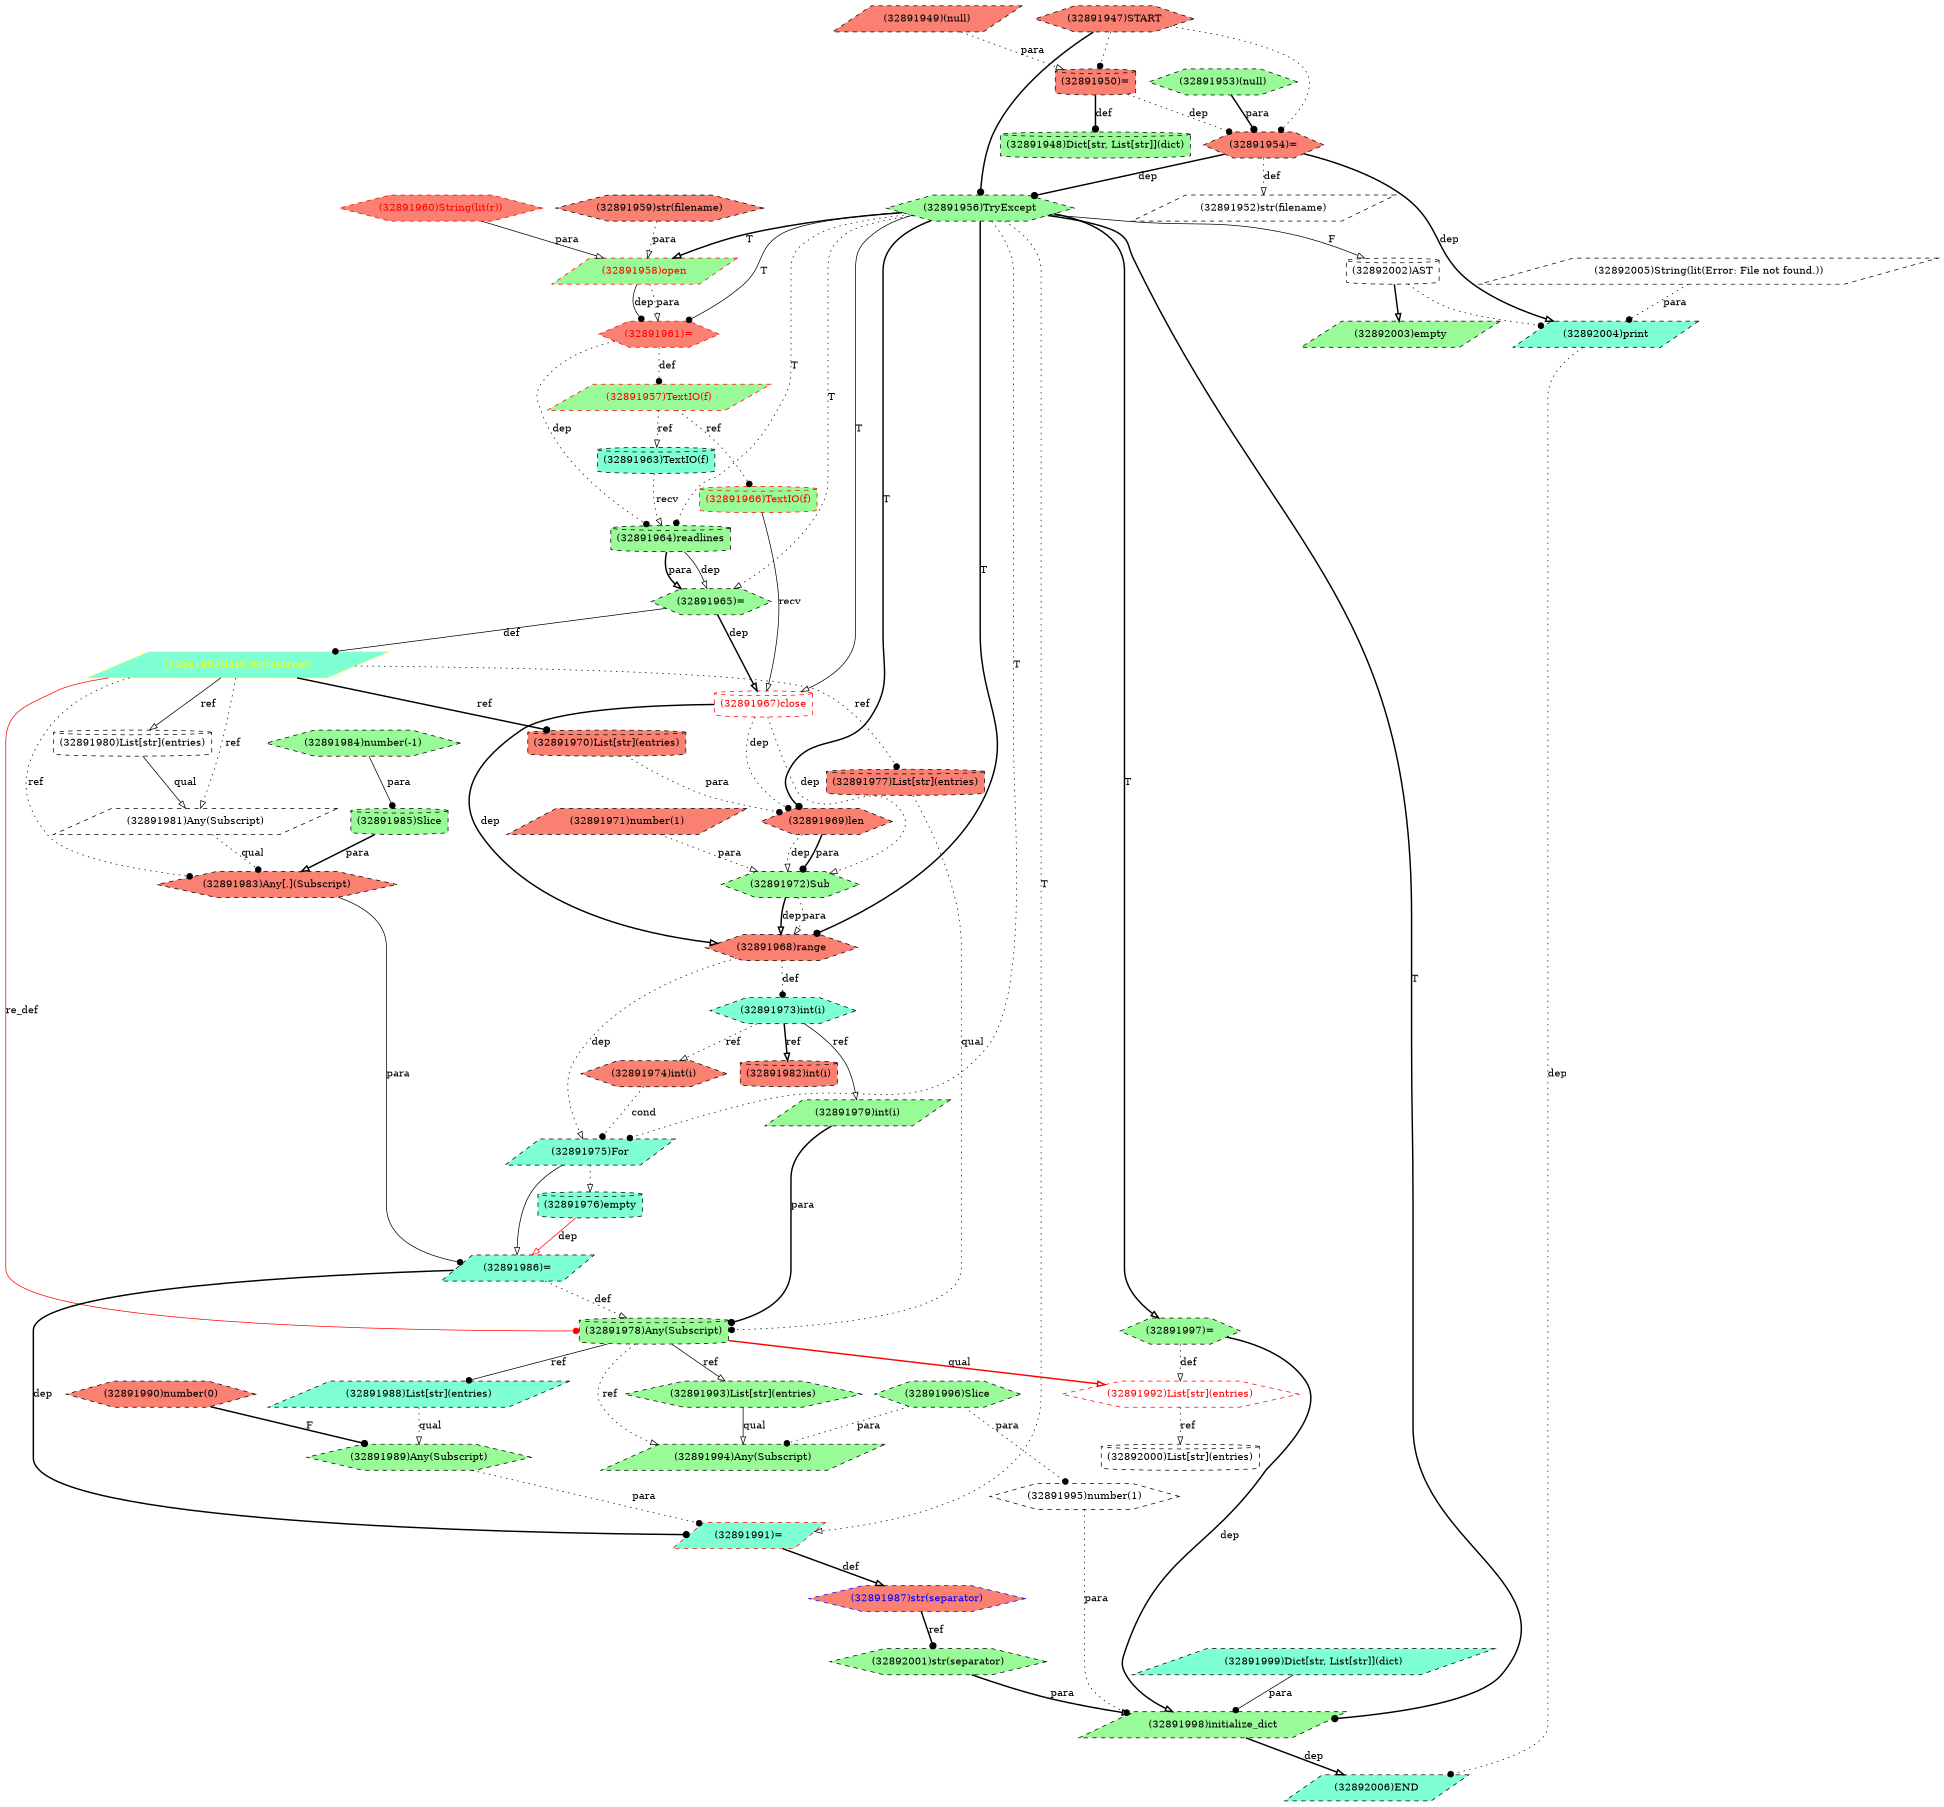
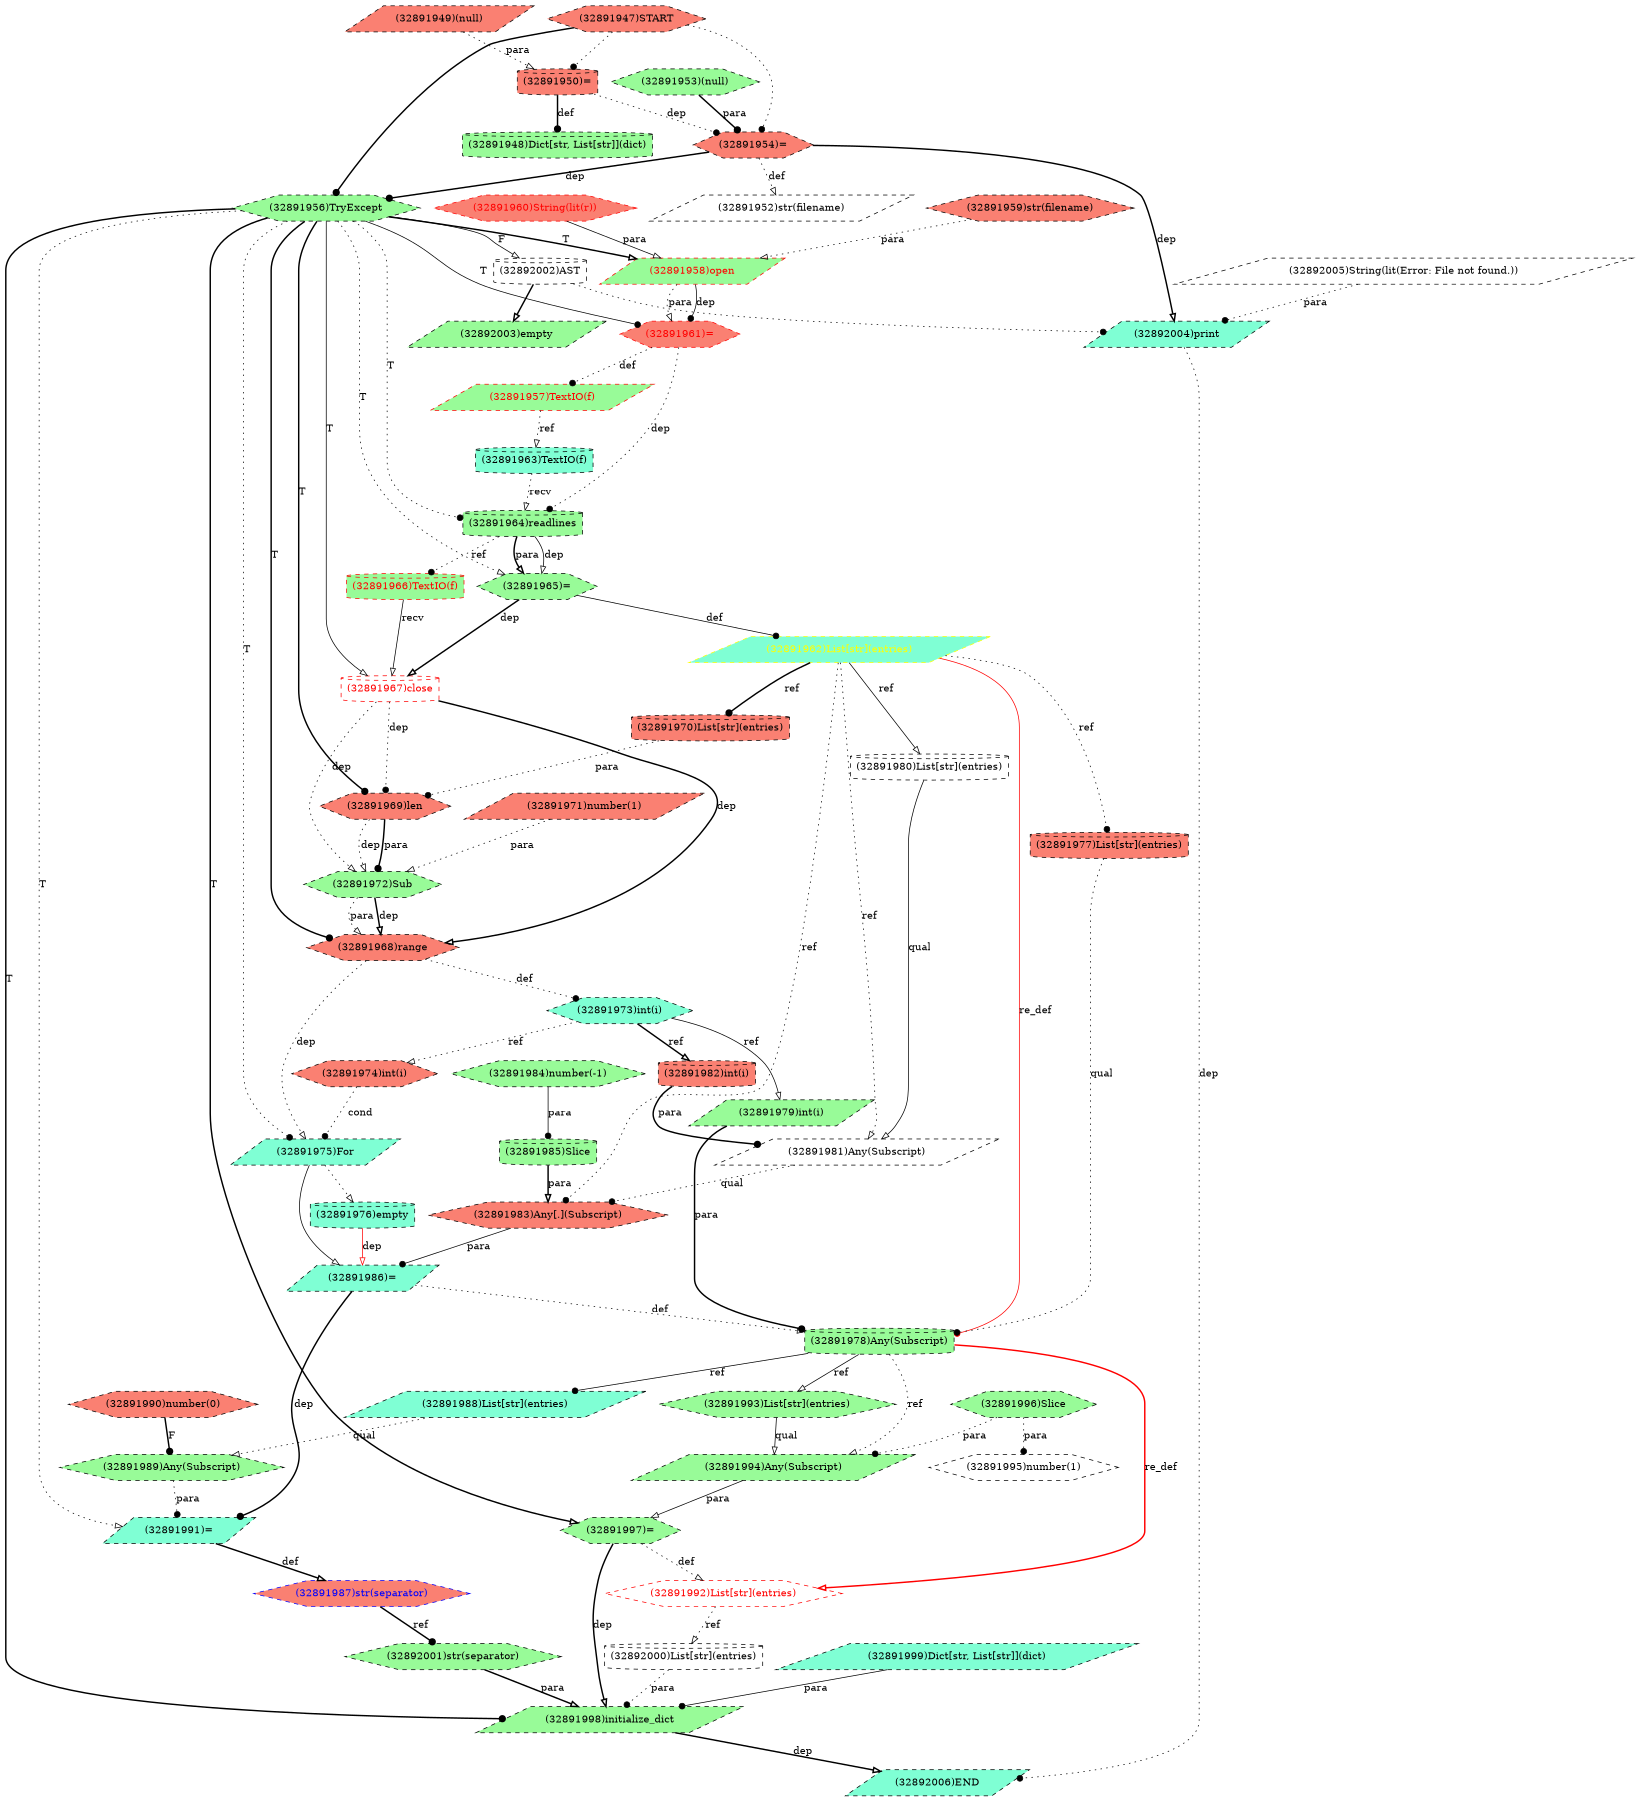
(716, 442) -> (470, 552)
none -> (682, 1134)
(960, 1363) -> (1161, 1467)
none -> (700, 1498)
(749, 1536) -> (179, 1530)
(1085, 1620) -> (649, 1686)
